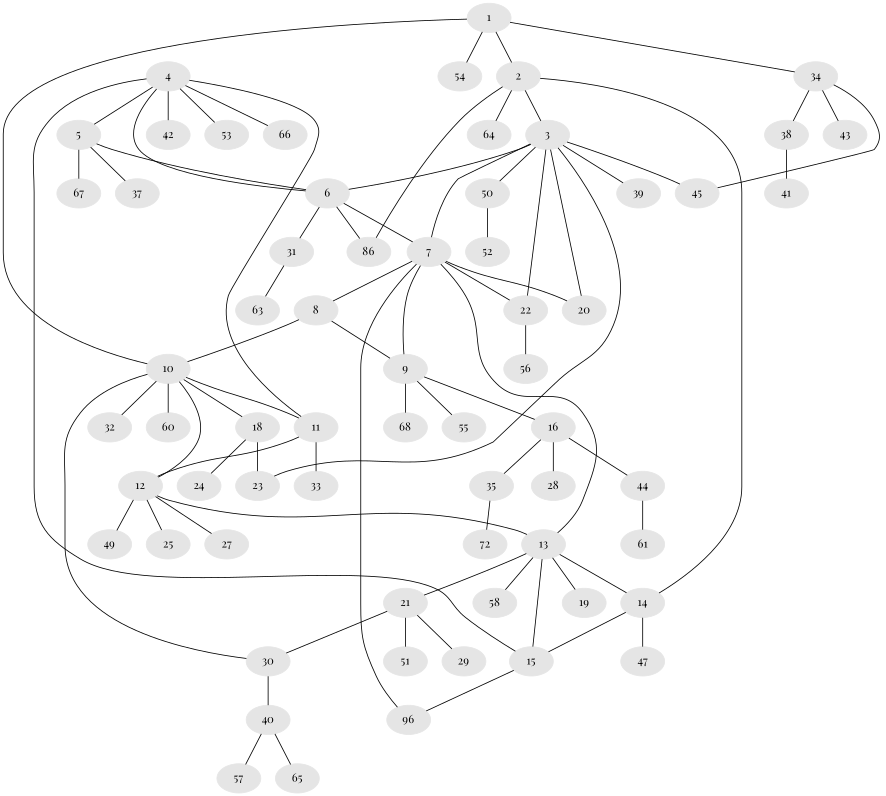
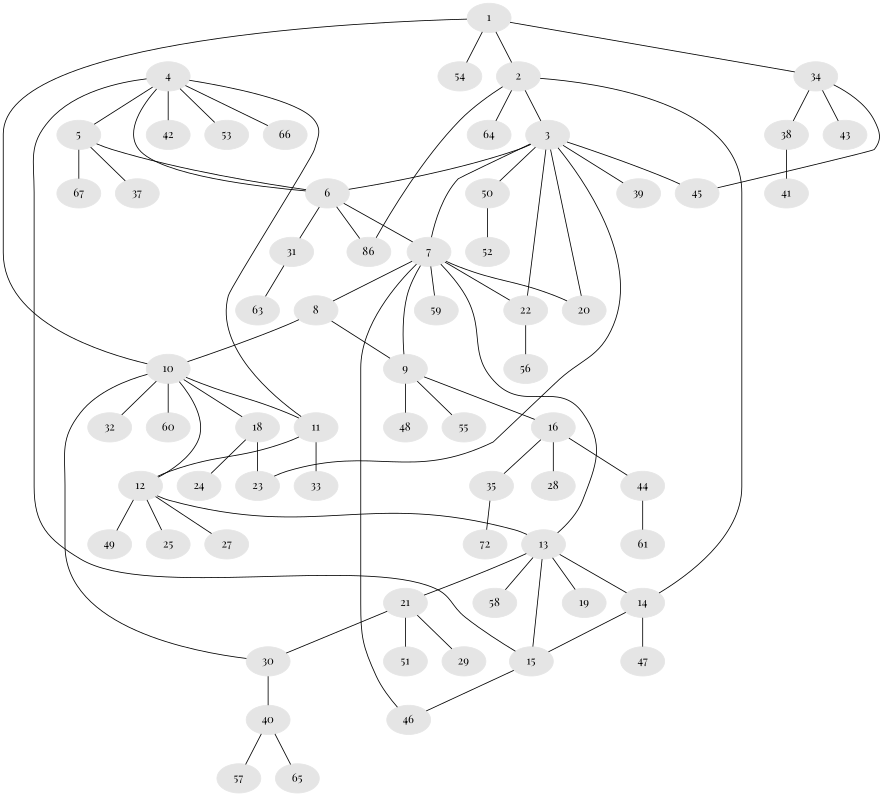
none -> (436, 310)
(405, 427) -> (405, 427)
(409, 720) -> (409, 720)
